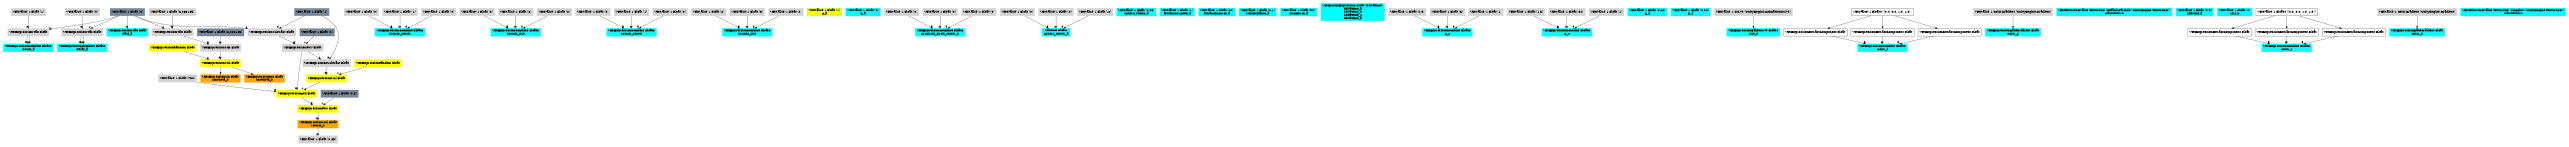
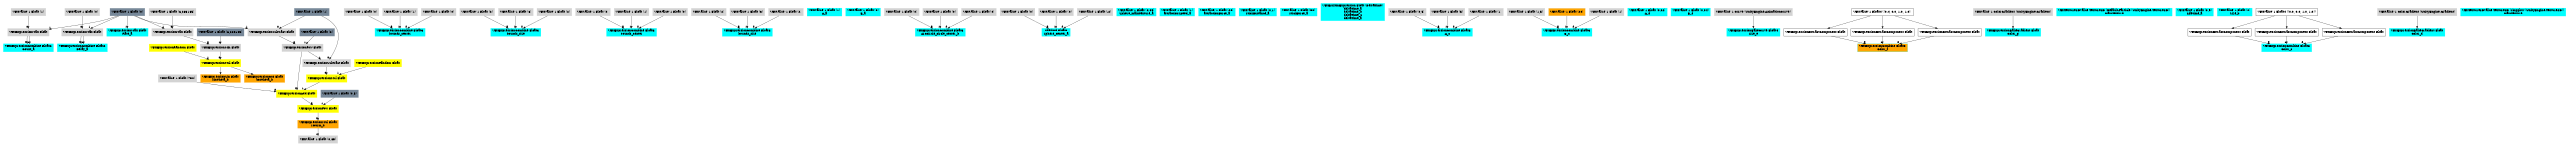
(825, 12) -> (825, 12)
(1136, 12) -> (1136, 12)
(1567, 12) -> (1567, 12)
(1883, 48) -> (1883, 48)
